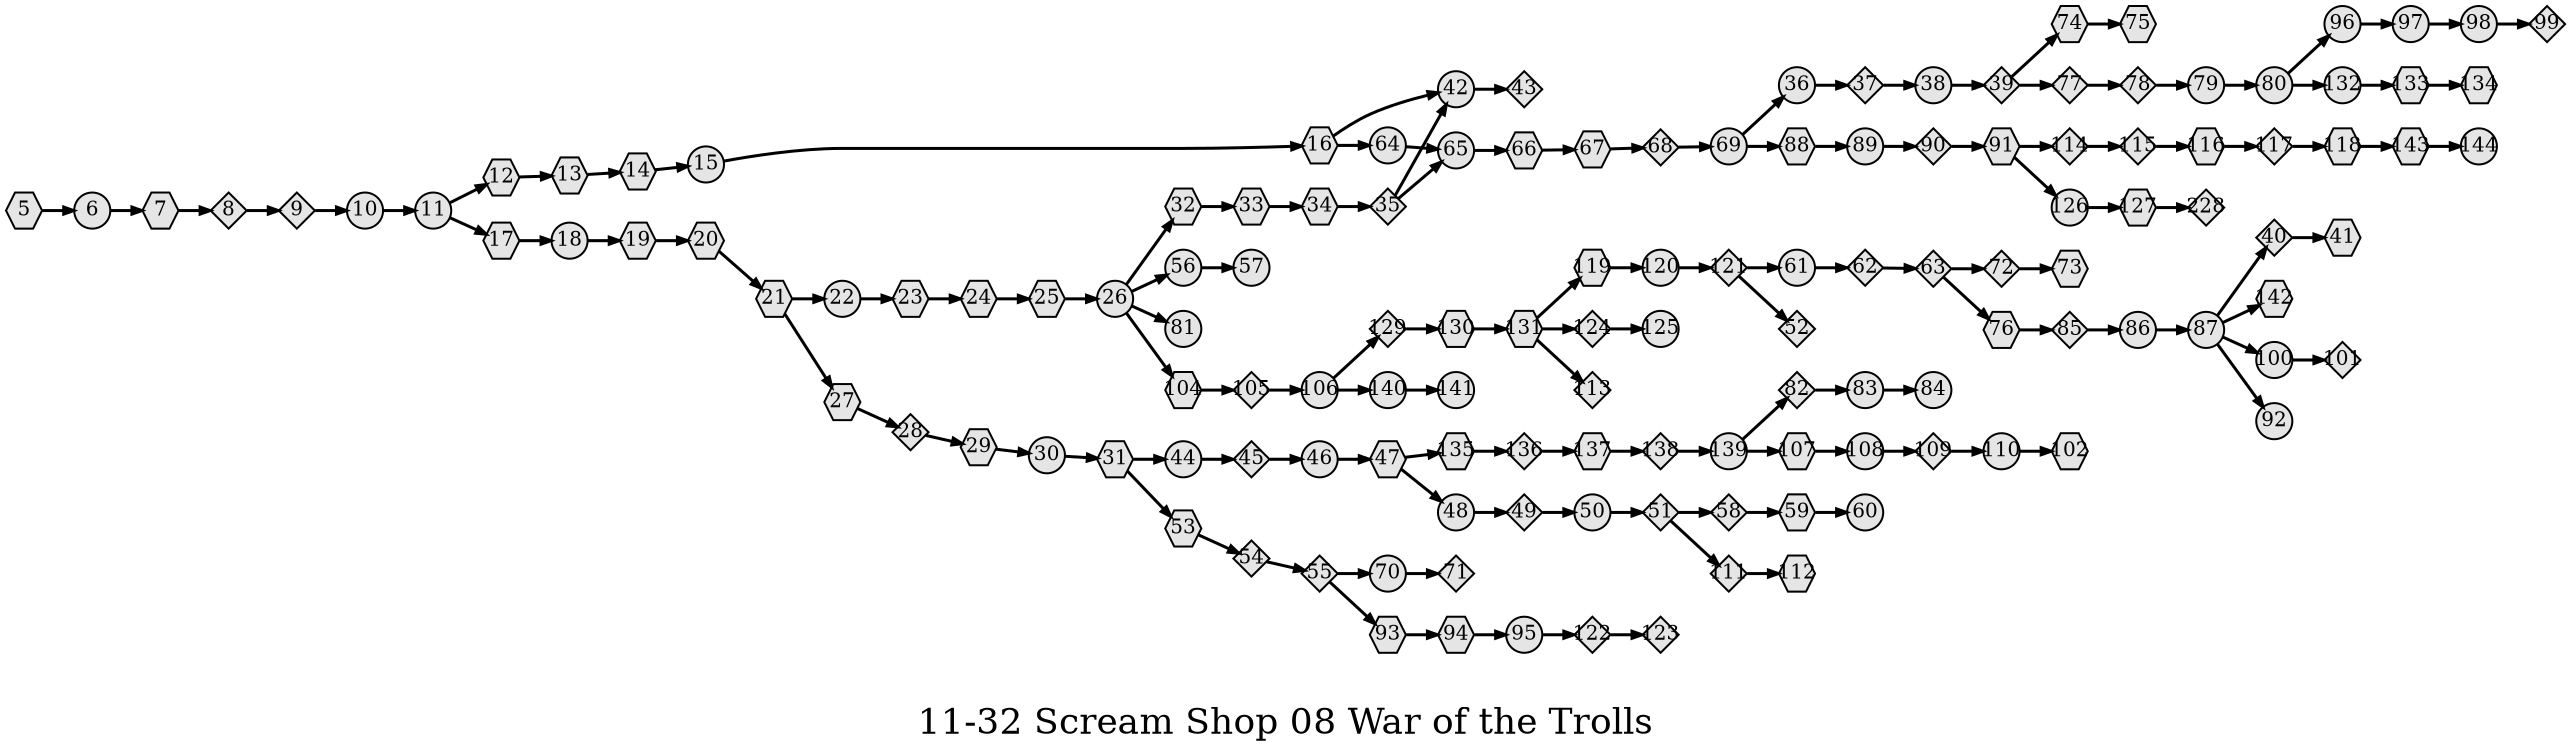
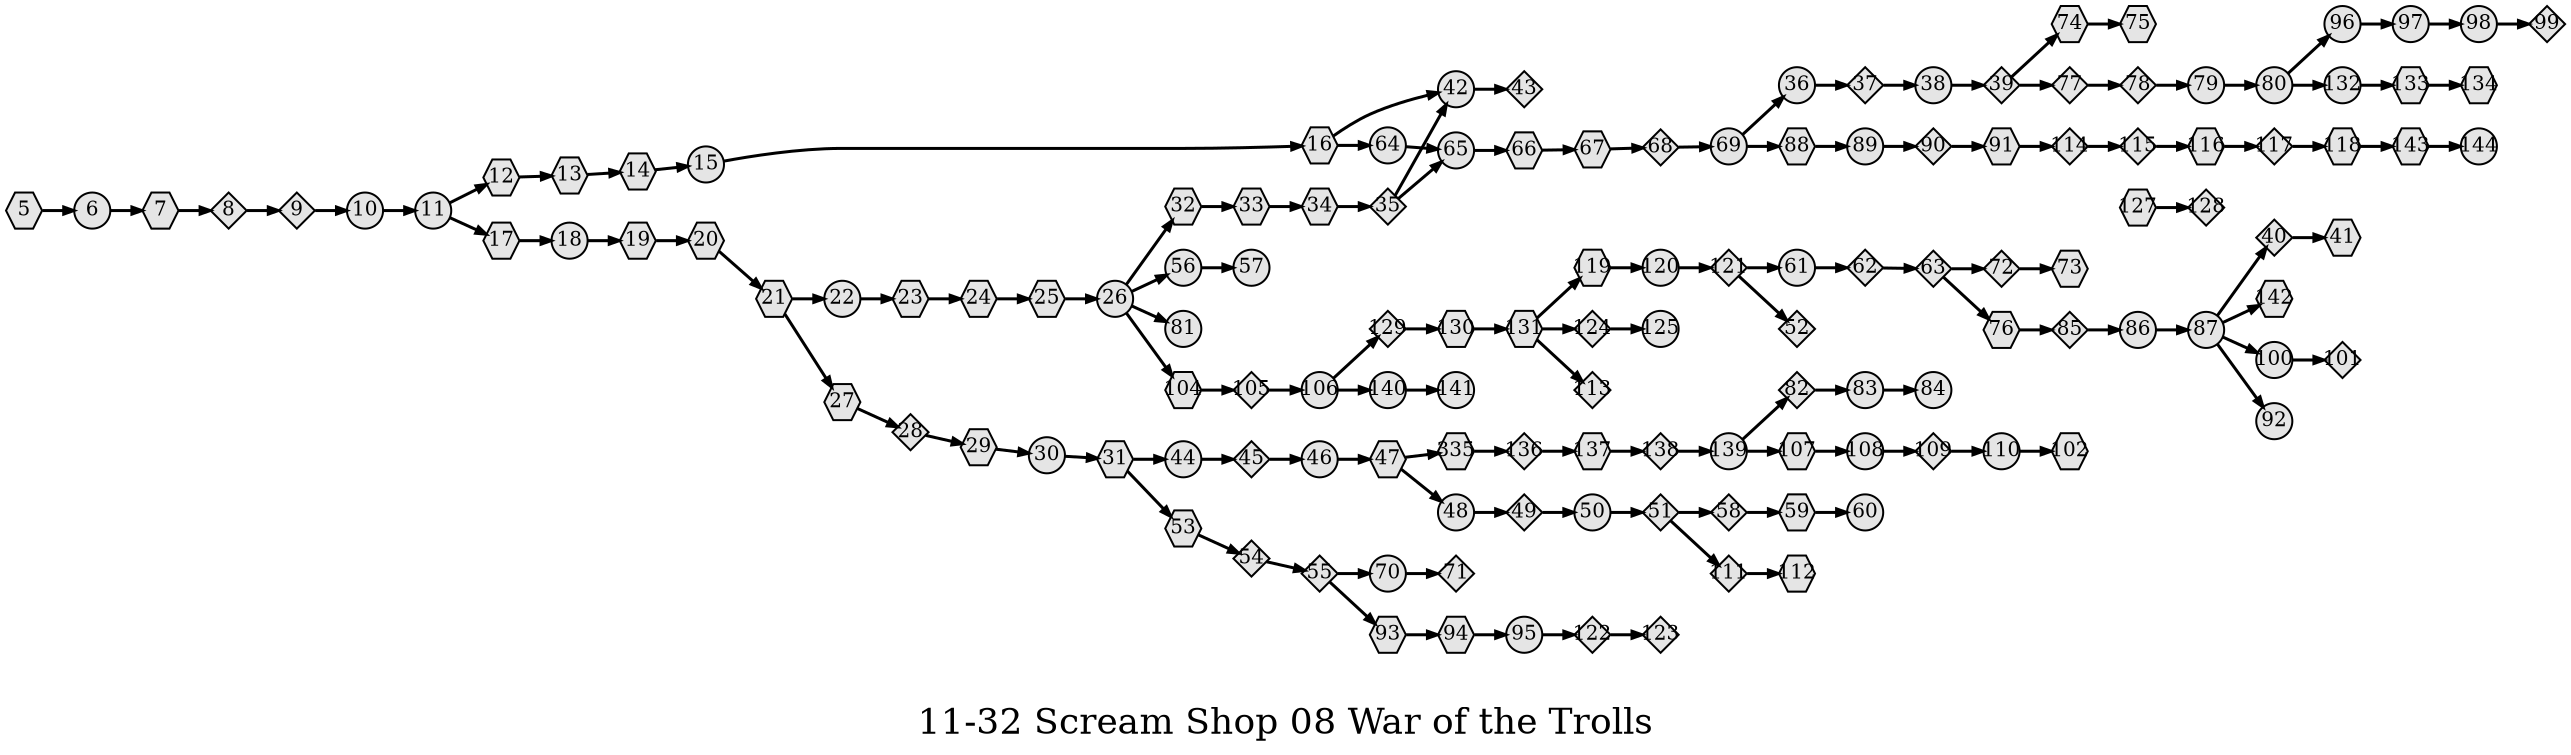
(2070, 208) -> none
(2206, 208) -> (2206, 208)
(1456, 451) -> (1456, 451)
